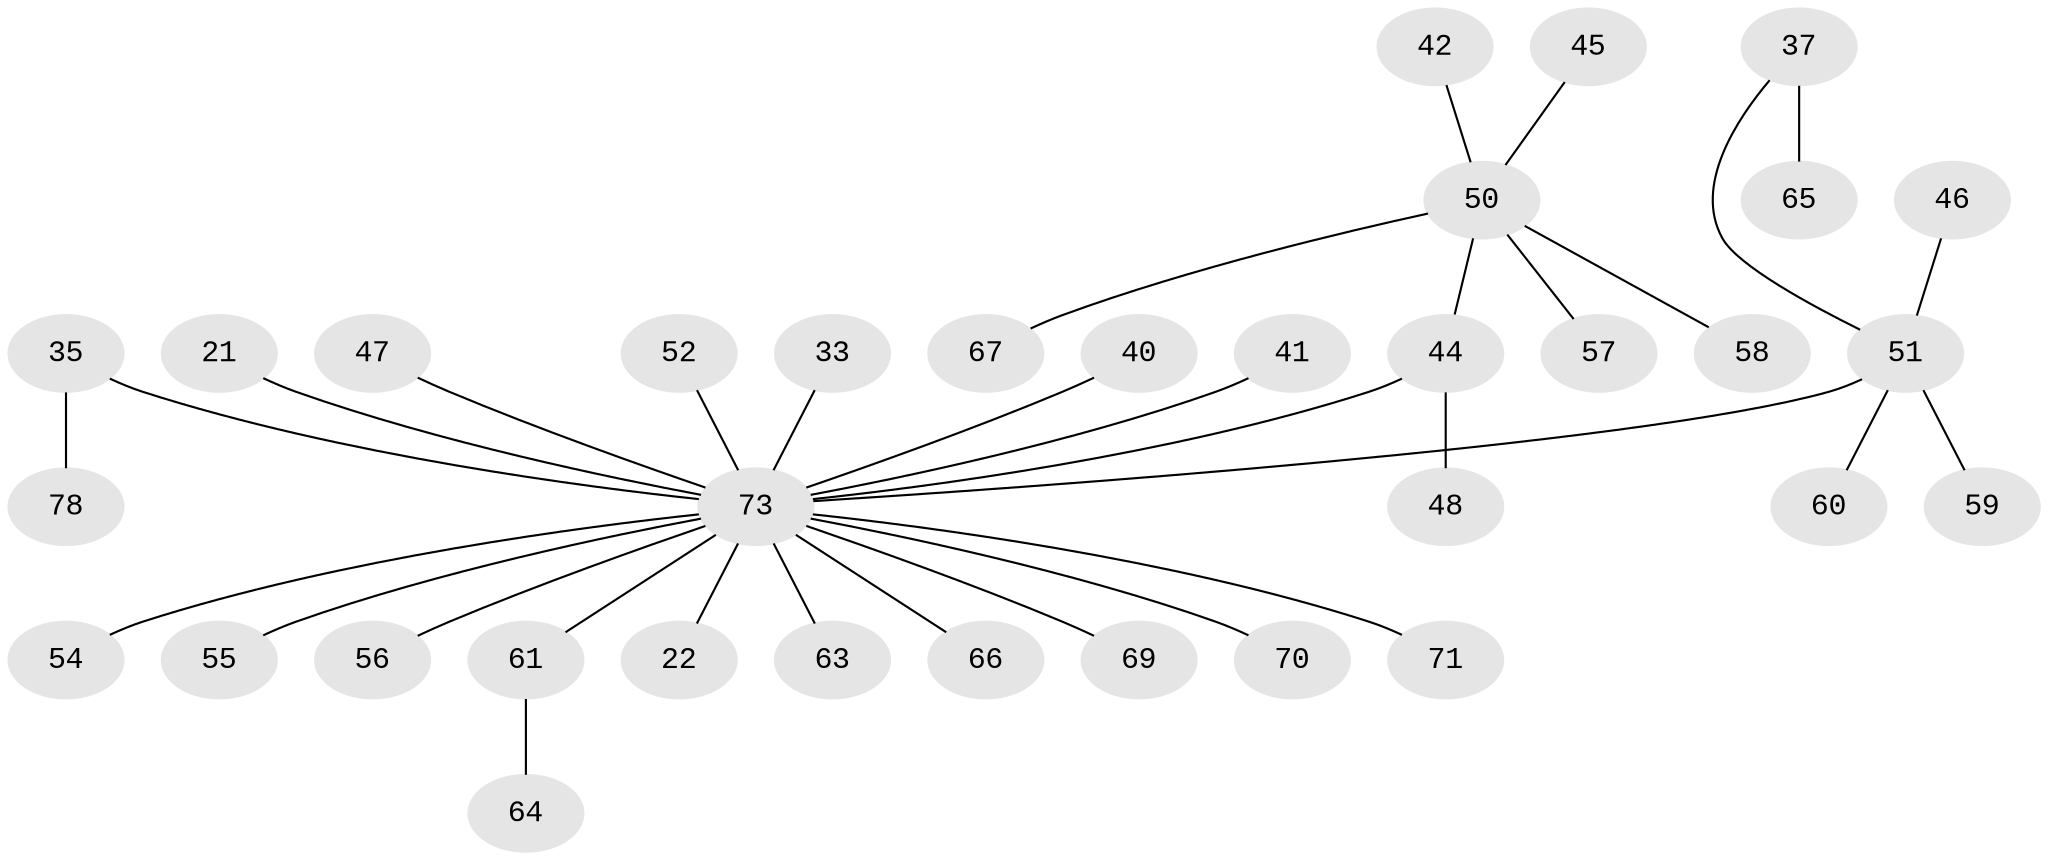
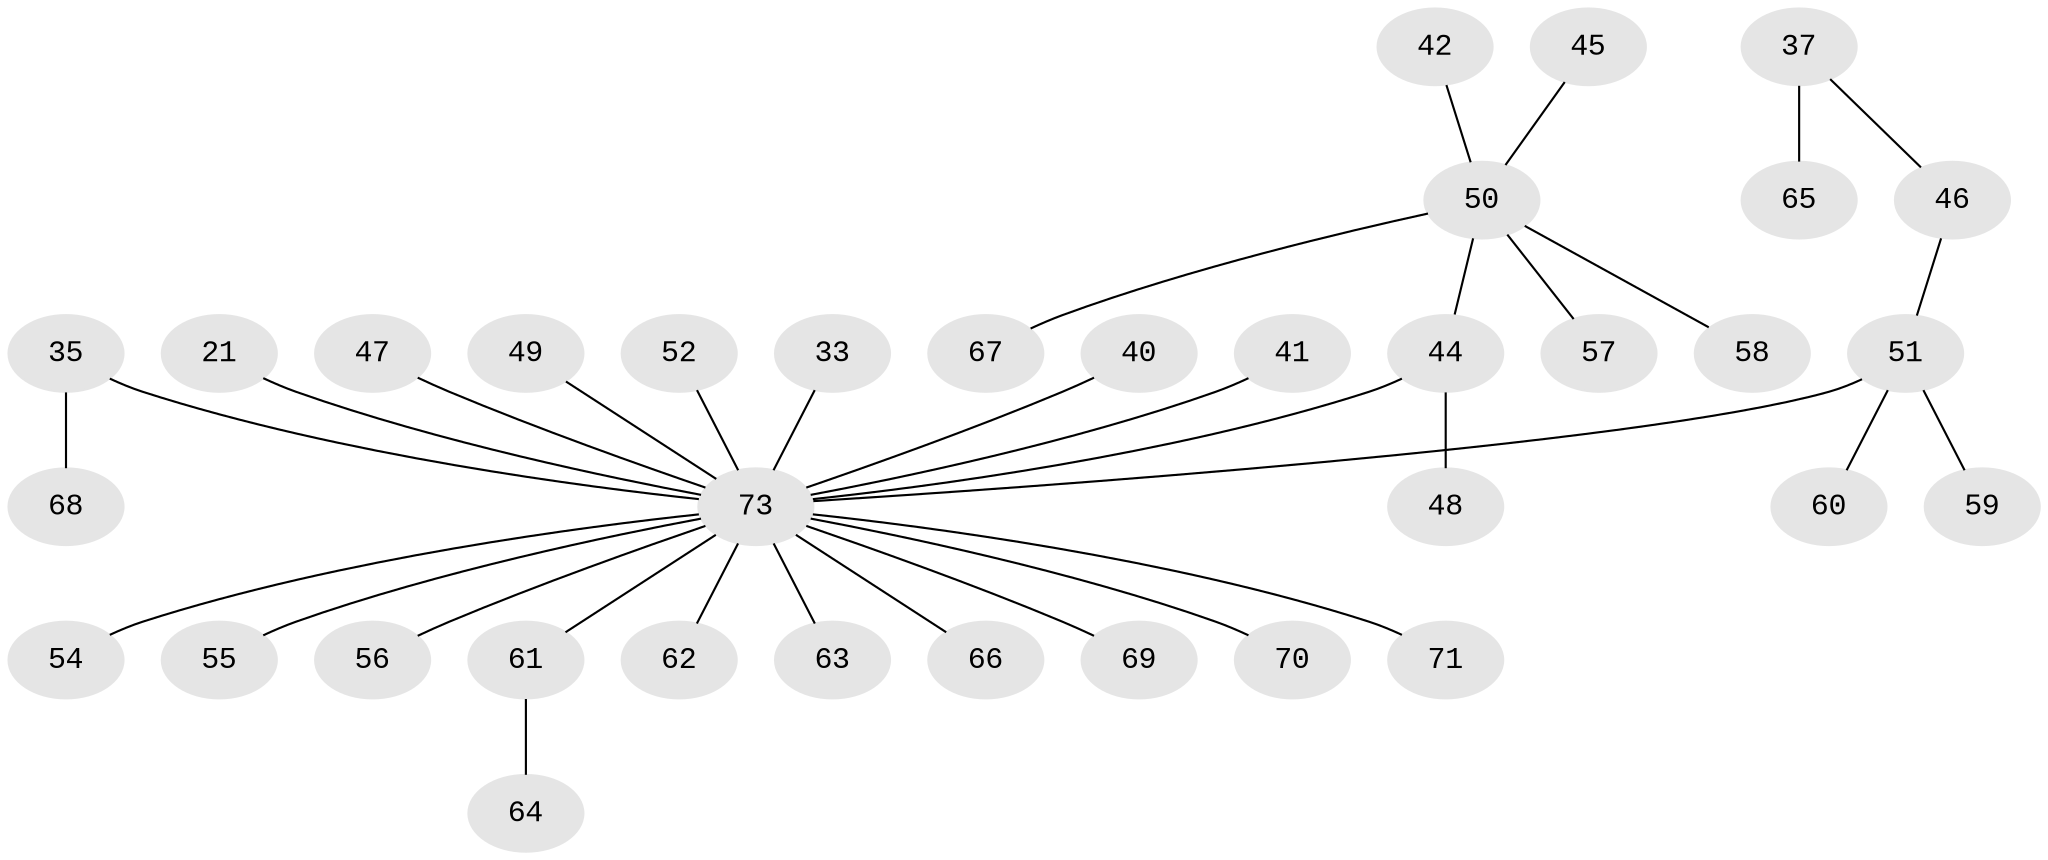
(1721, 234) -> (1876, 123)
none -> (526, 353)
(66, 507) -> (66, 507)
(679, 660) -> (679, 660)
